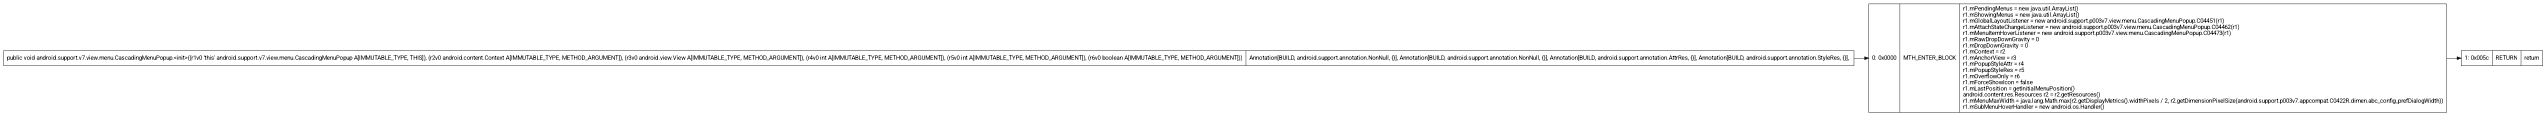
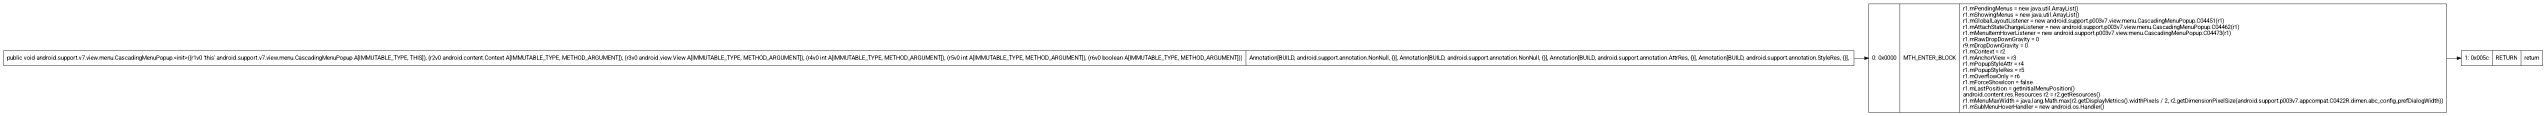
(1996, 46) -> (1996, 46)
